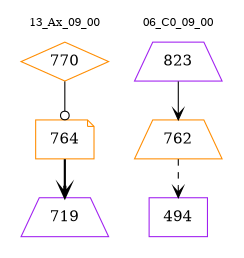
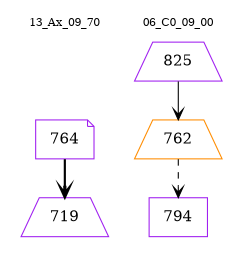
(65, 23) -> (65, 23)
(65, 62) -> none
(178, 62) -> (178, 62)
(65, 139) -> (65, 139)
(178, 217) -> (178, 217)
